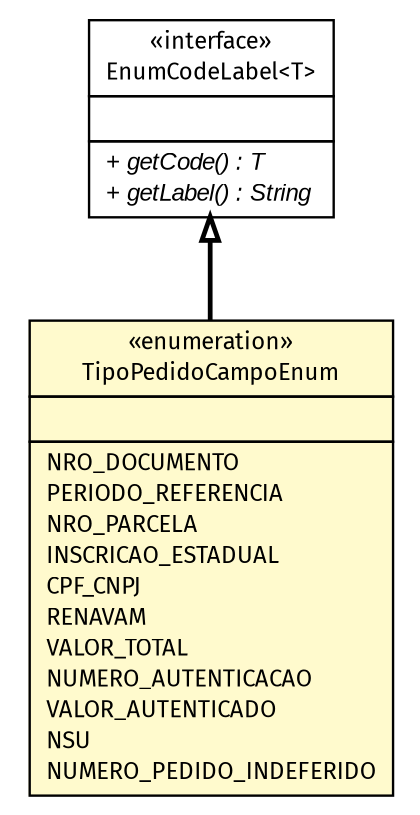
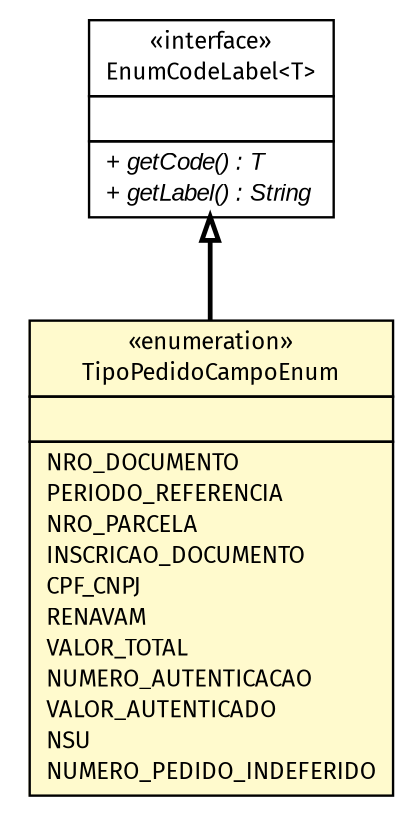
(164, 556) -> (176, 556)
